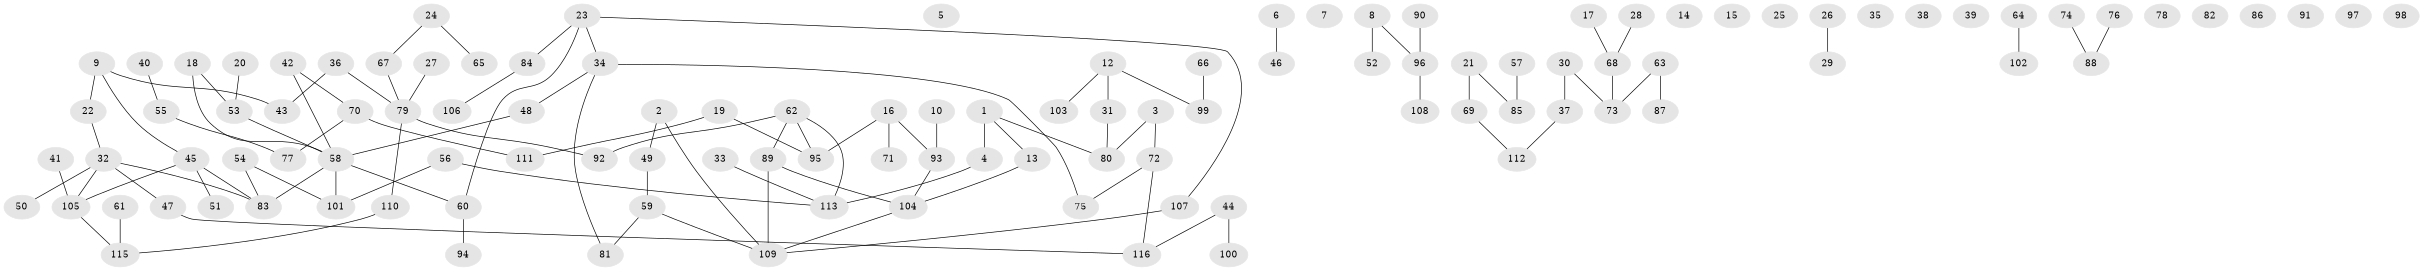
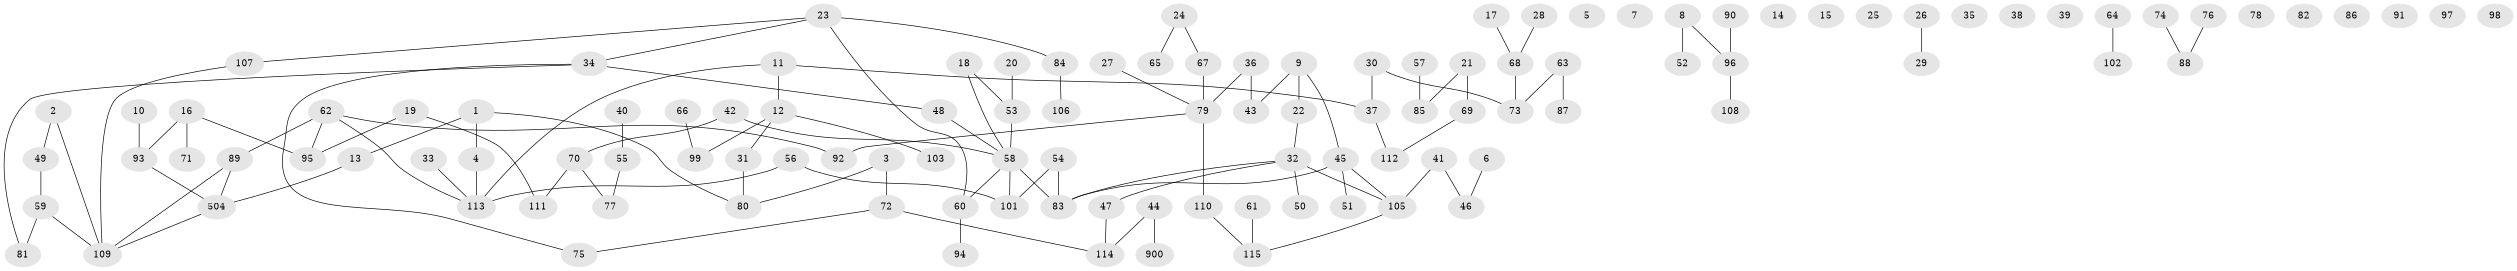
none -> (778, 64)
none -> (1453, 183)
(908, 207) -> (217, 207)
(1142, 255) -> (1105, 255)
(1229, 255) -> (1155, 255)
